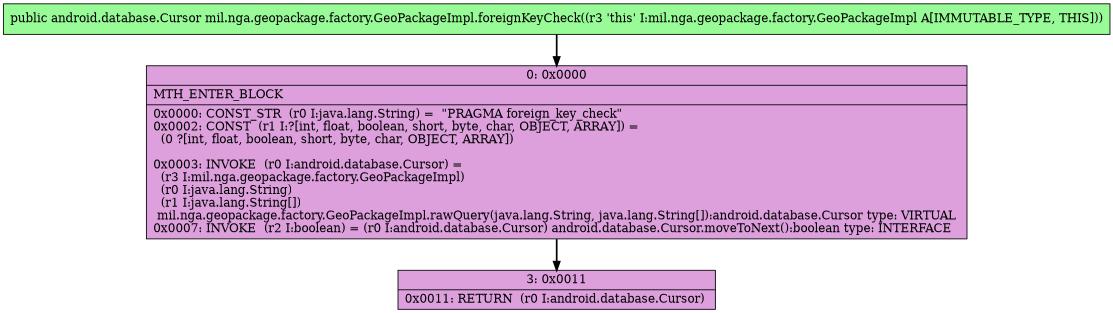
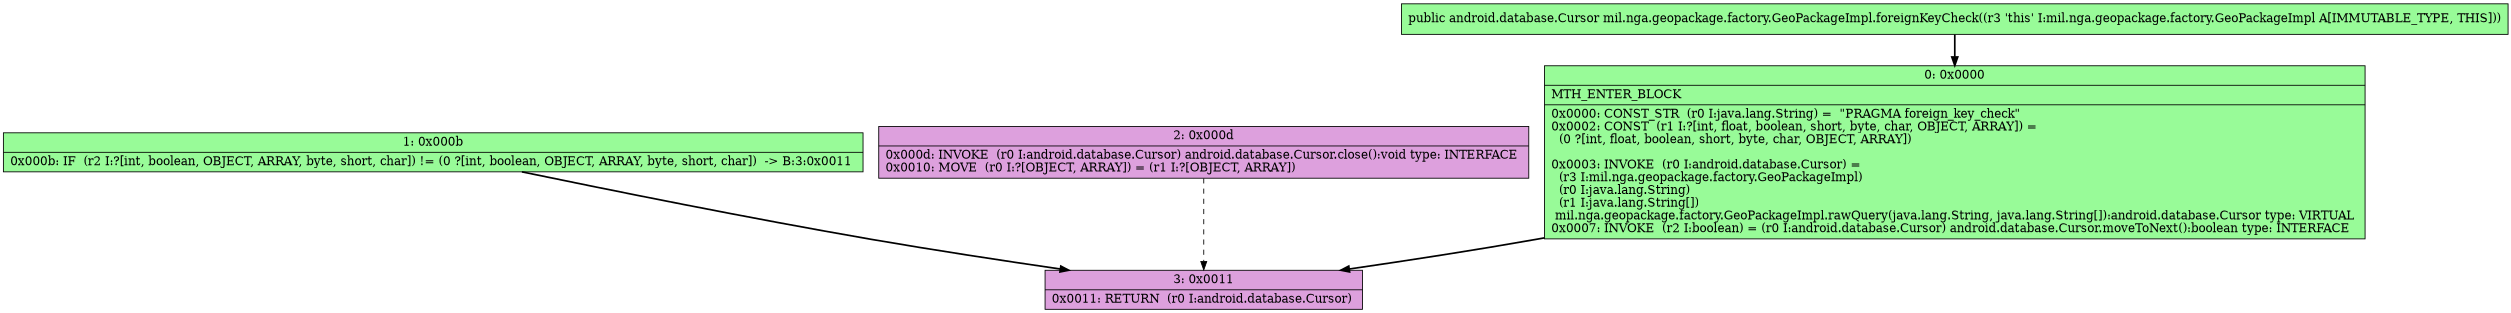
none -> (433, 152)
(557, 152) -> (1955, 152)
none -> (1204, 152)
